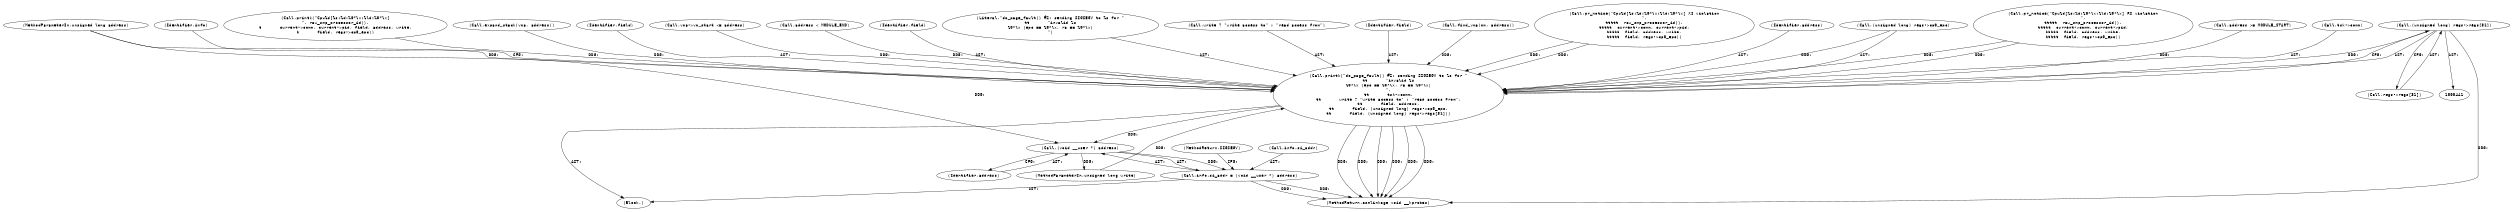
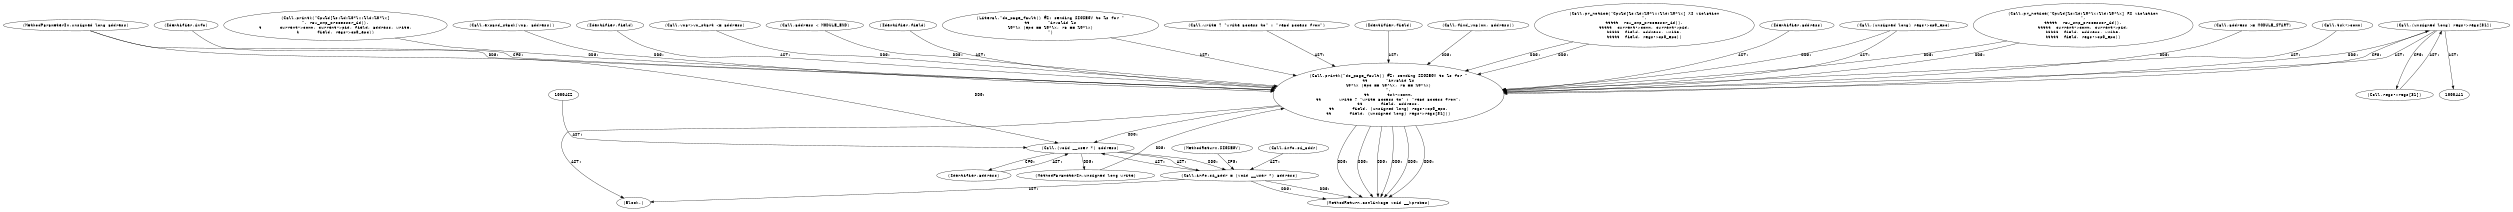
none -> (564, 95)
(2042, 199) -> none
